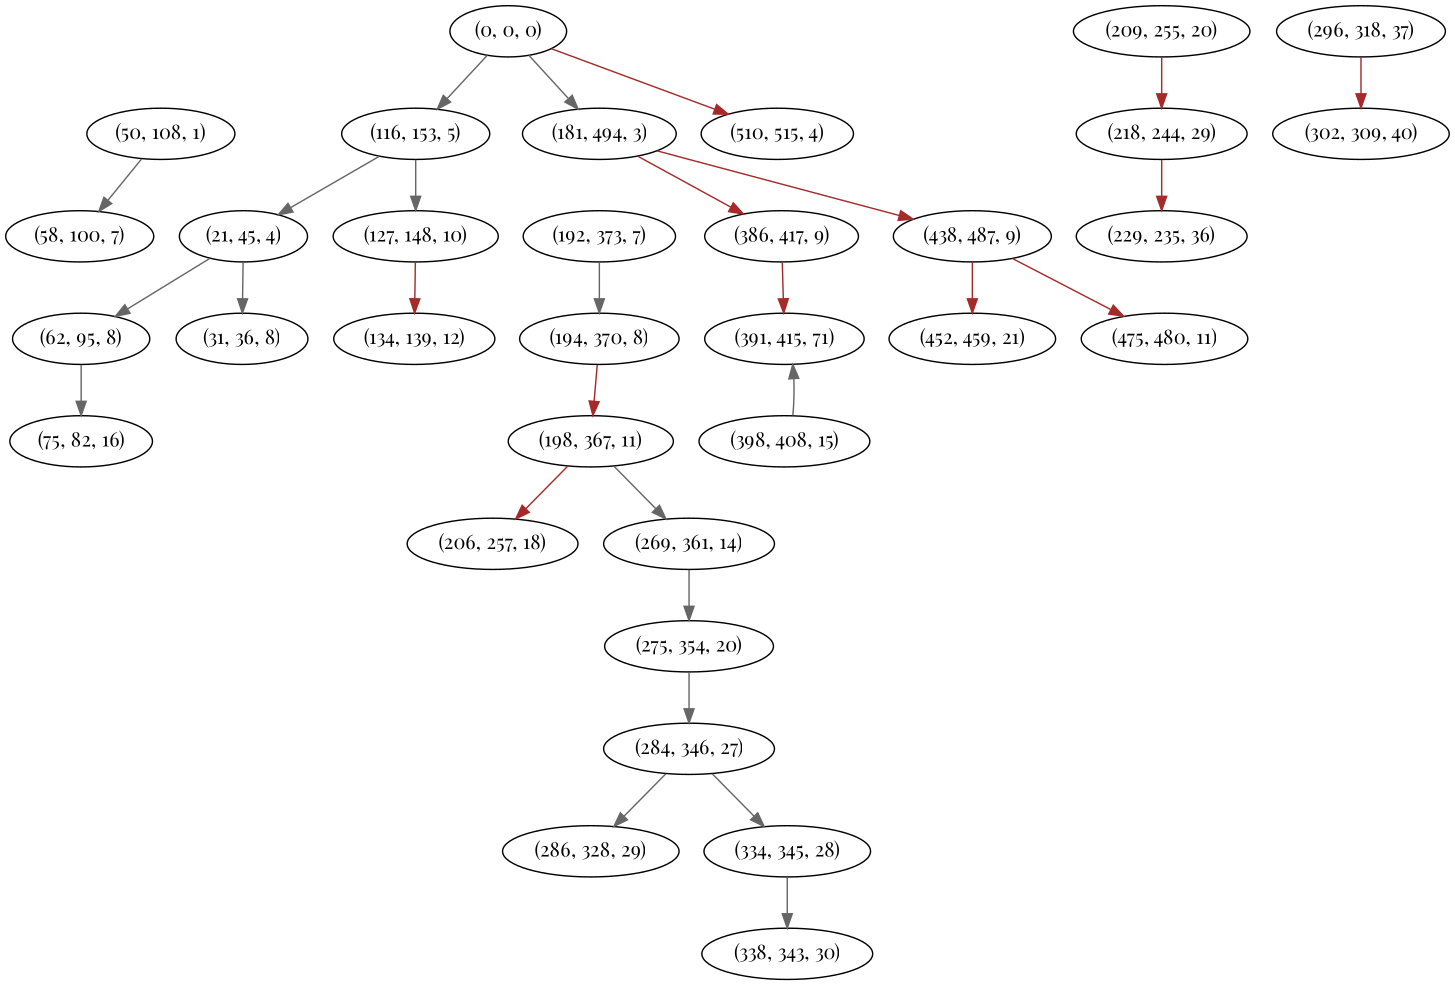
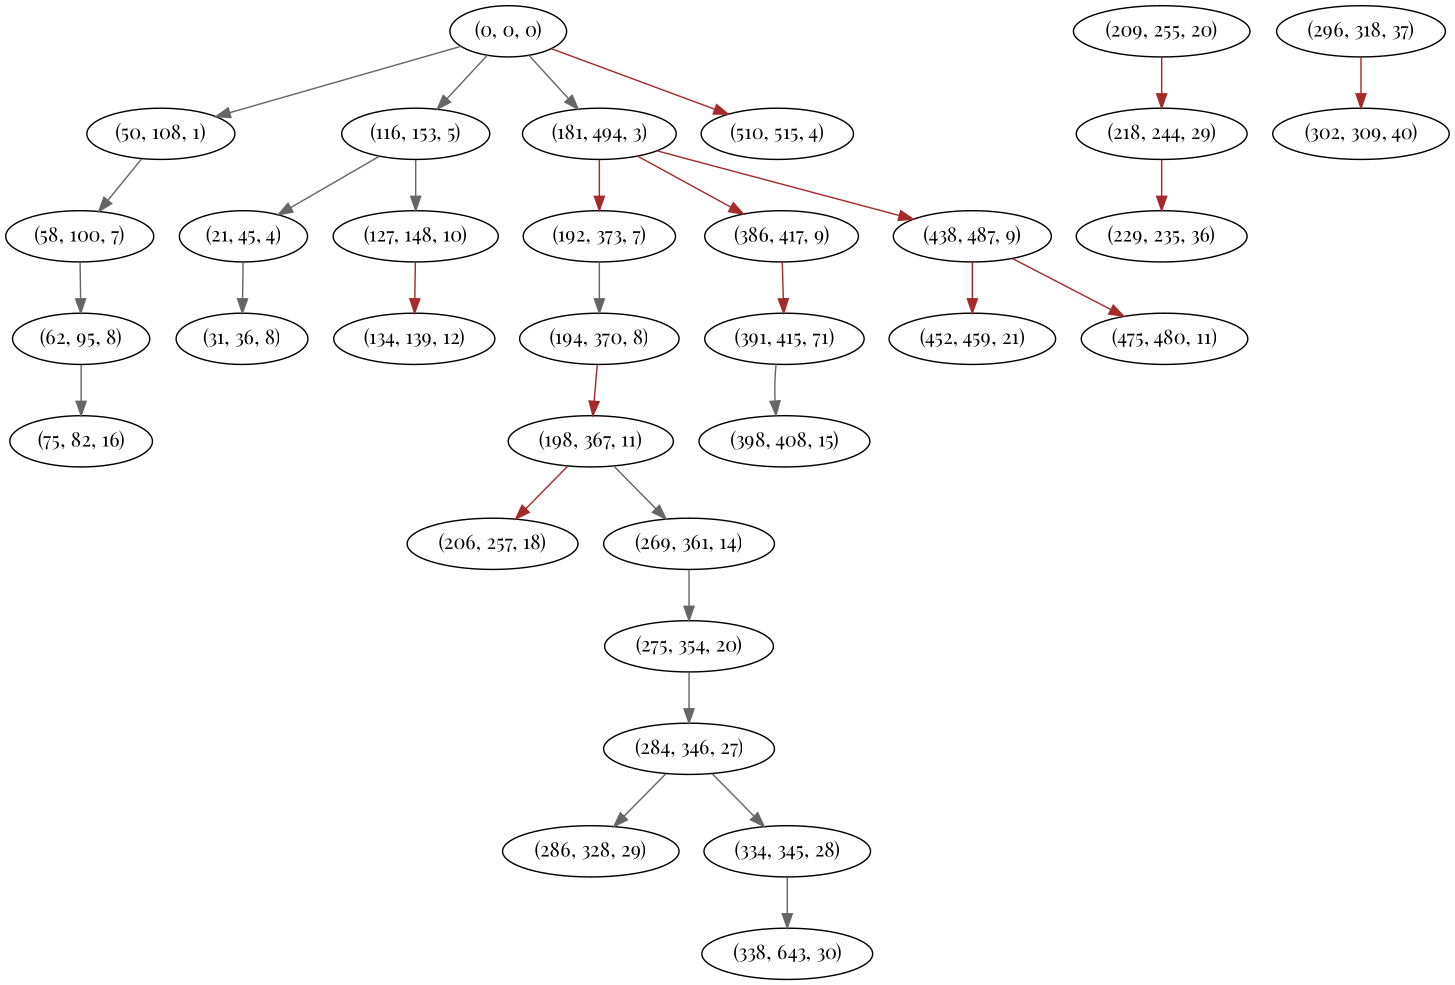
none -> (345, 79)
none -> (599, 178)
(169, 284) -> (80, 281)
(794, 397) -> (775, 383)
(787, 954) -> (787, 954)
